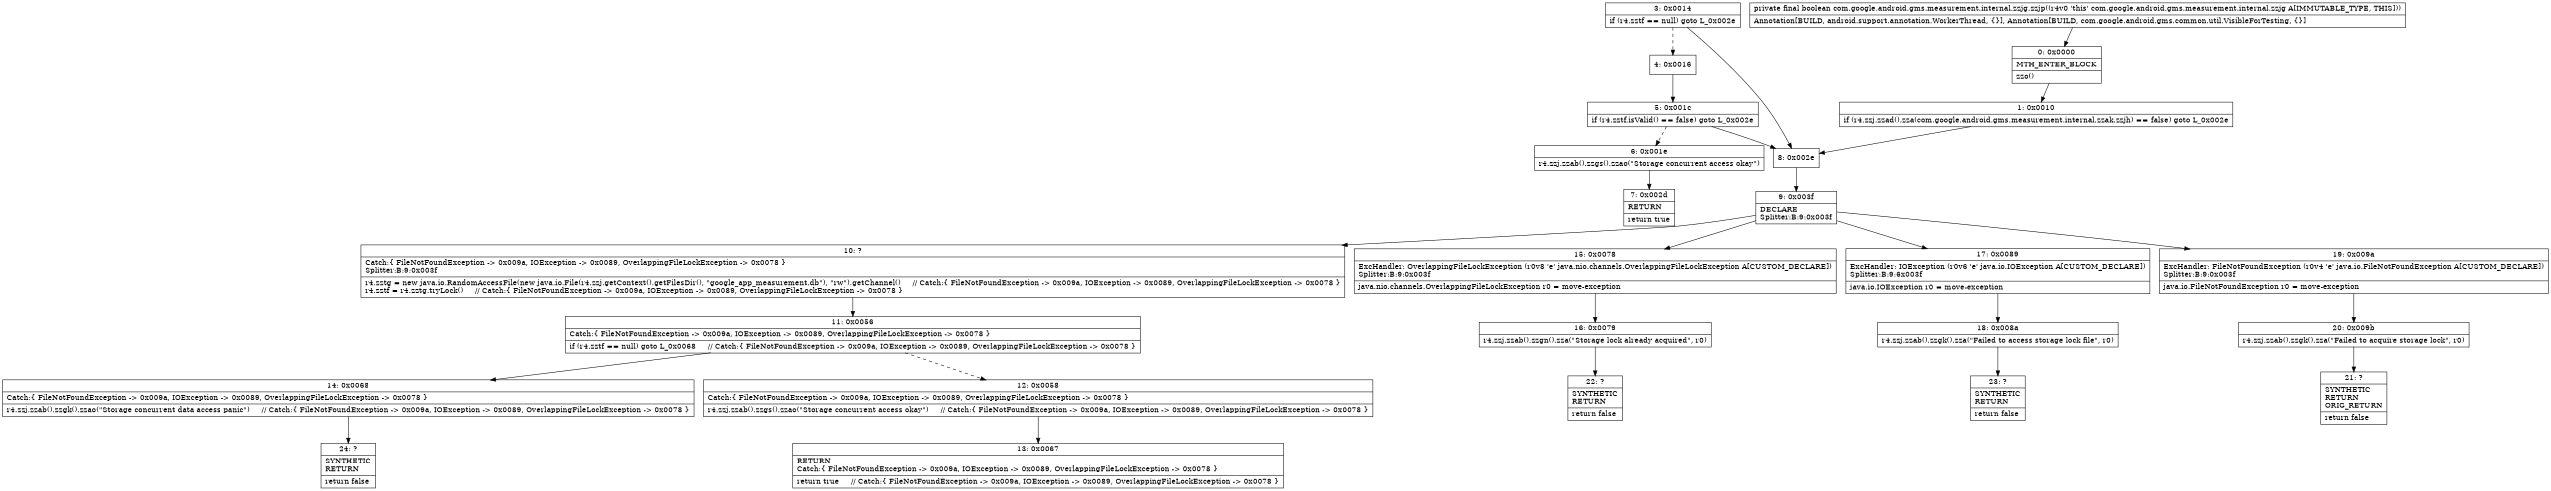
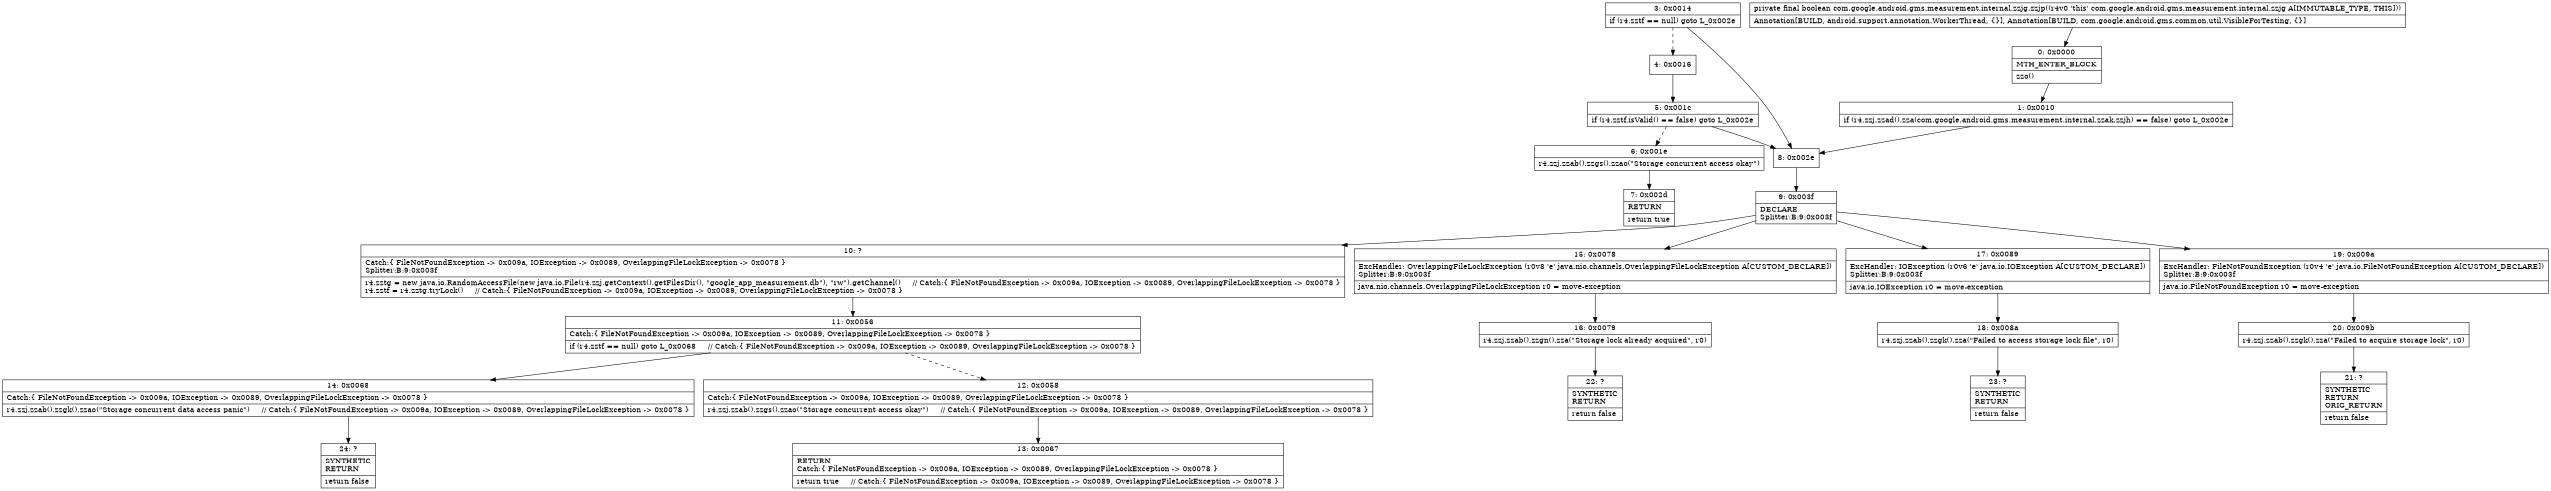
(1886, 275) -> (1886, 275)
